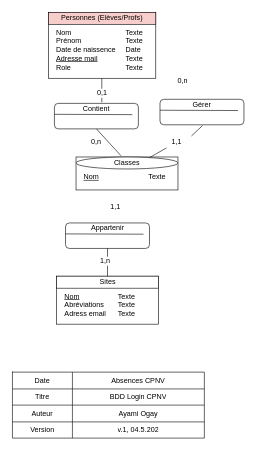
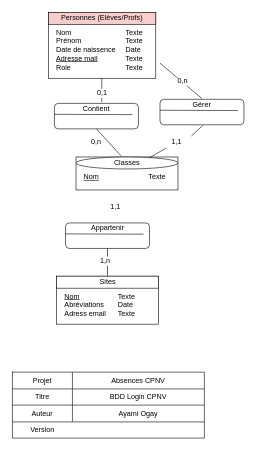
none -> (169, 71)
(128, 305) -> (128, 305)
(42, 381) -> (42, 381)
(138, 430) -> none
